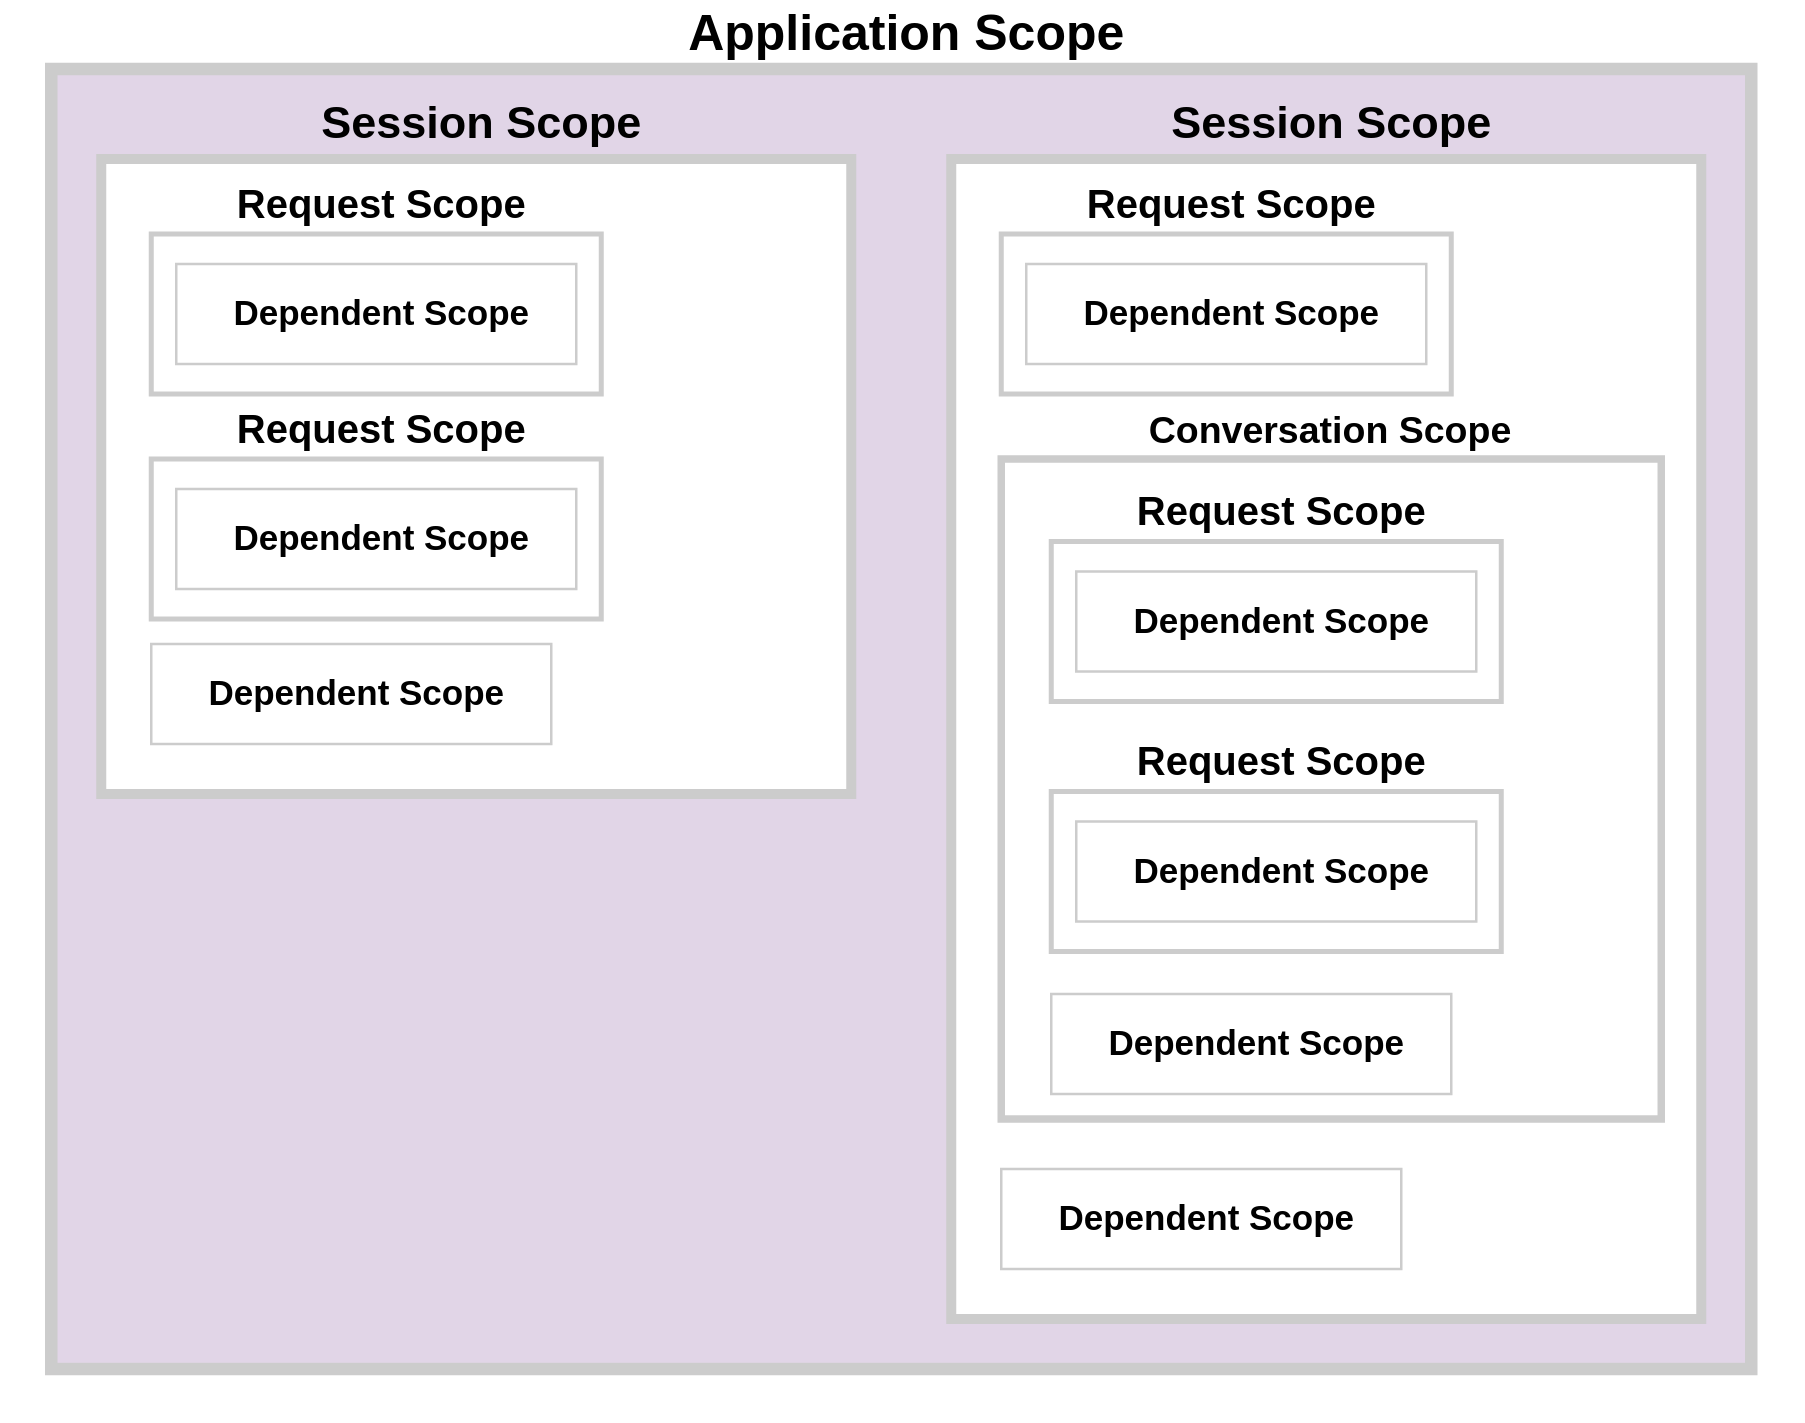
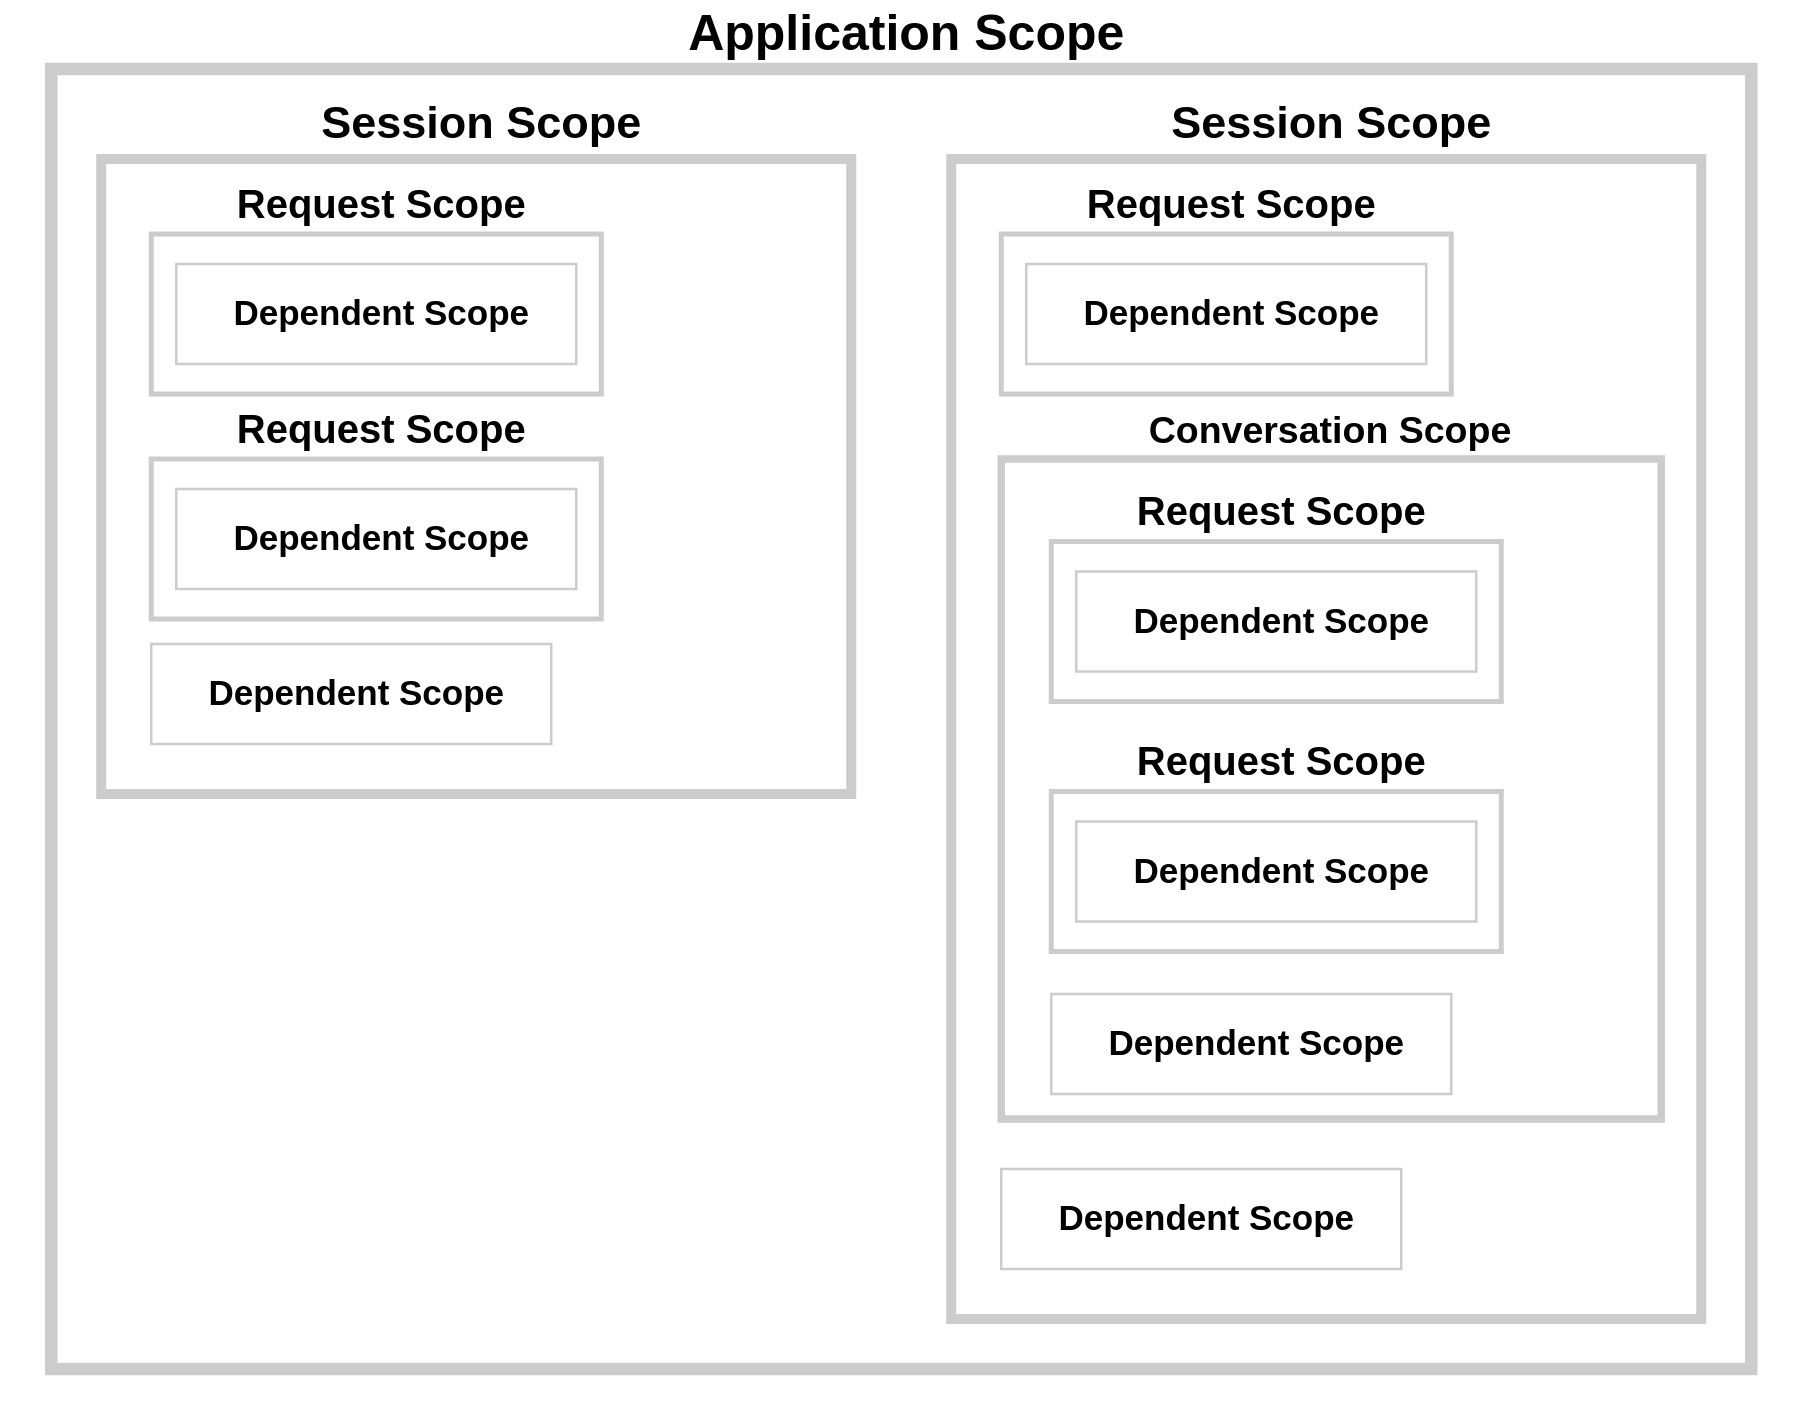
(901, 719) -> (901, 719)
